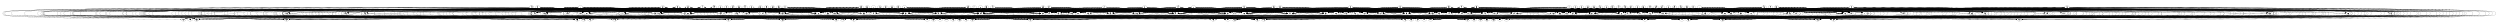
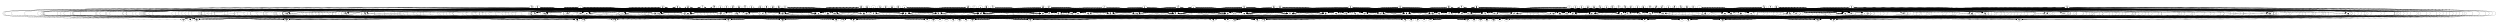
(2391, 13) -> none
(590, 20) -> none
